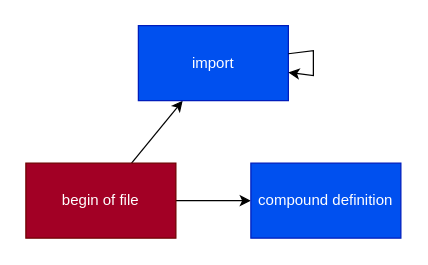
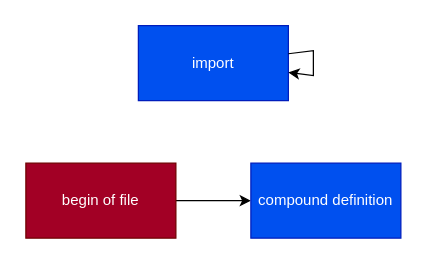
(154, 135) -> none
